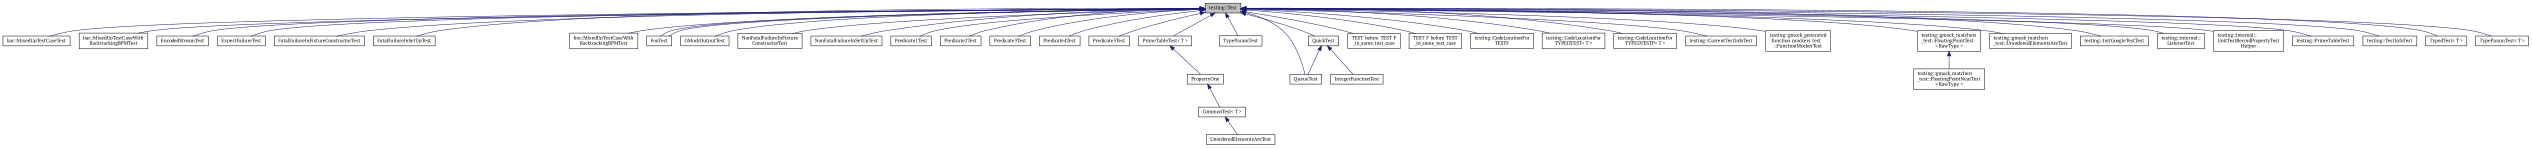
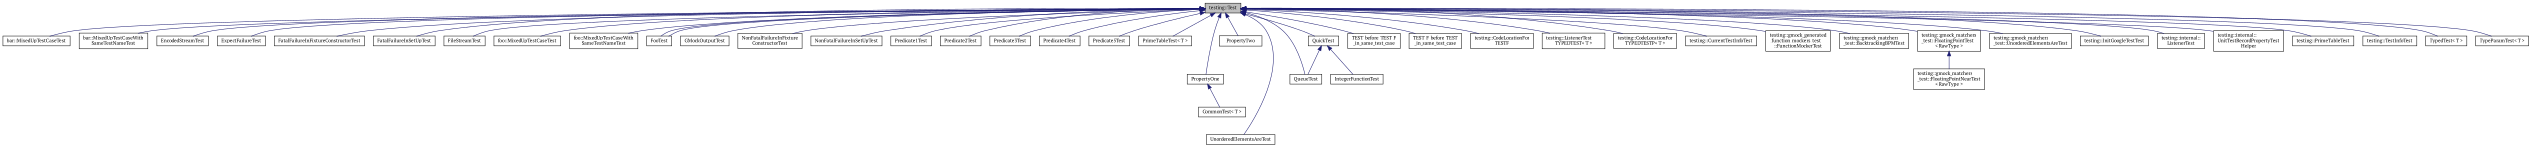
(113, 41) -> (113, 41)
none -> (465, 41)
none -> (527, 41)
(604, 41) -> (604, 41)
(1241, 41) -> (1241, 41)
(1574, 41) -> (1574, 41)
none -> (1874, 41)
(1187, 62) -> (1211, 46)
(1233, 128) -> (1272, 72)
